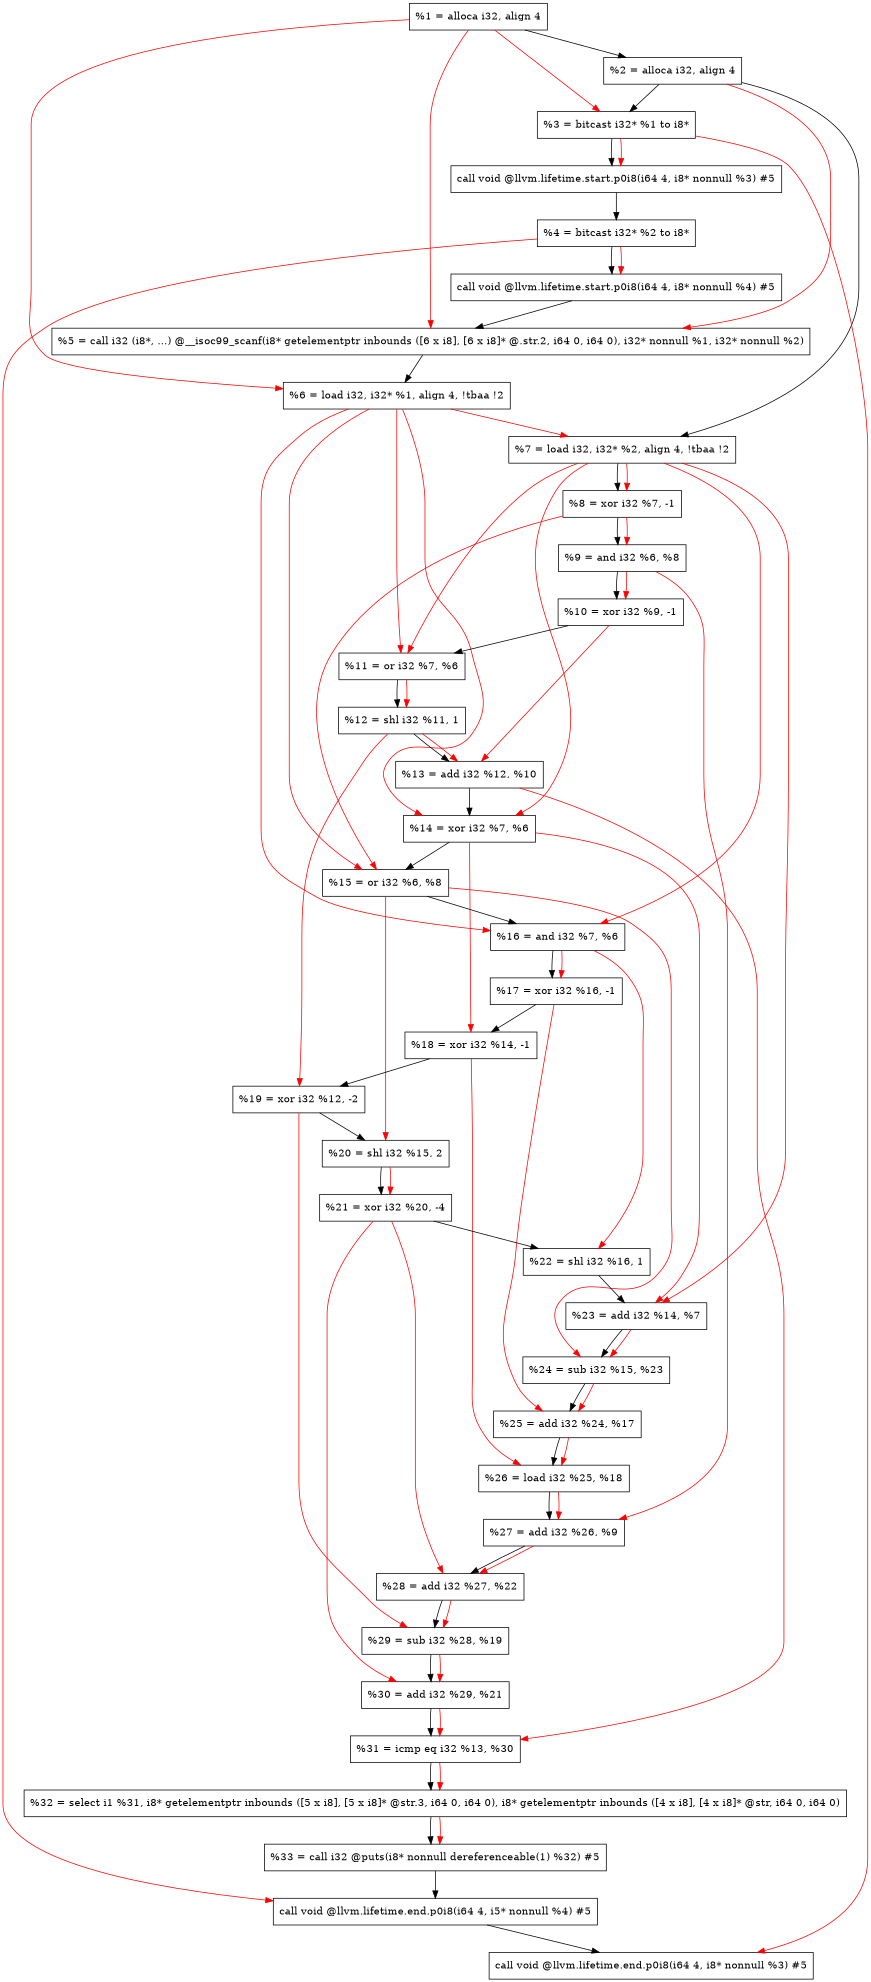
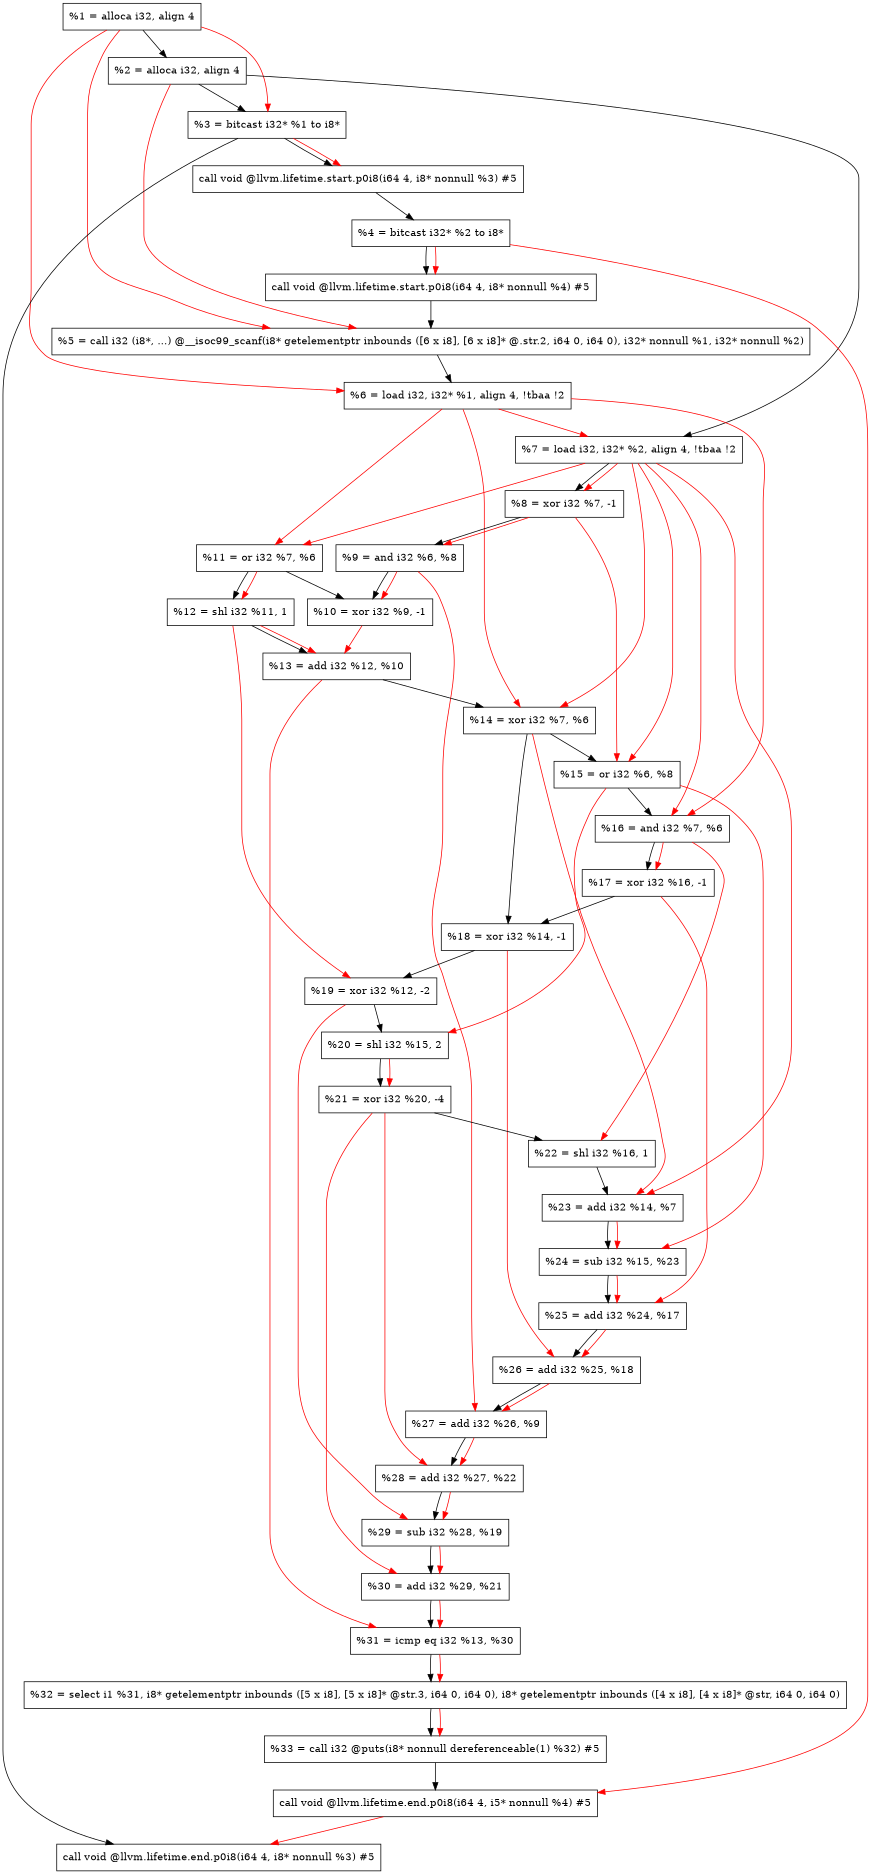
(289, 633) -> (673, 611)
(515, 638) -> (311, 584)
(470, 933) -> (516, 825)
(868, 1030) -> (3, 964)
(554, 1479) -> (567, 1370)
(540, 1938) -> (331, 1830)
